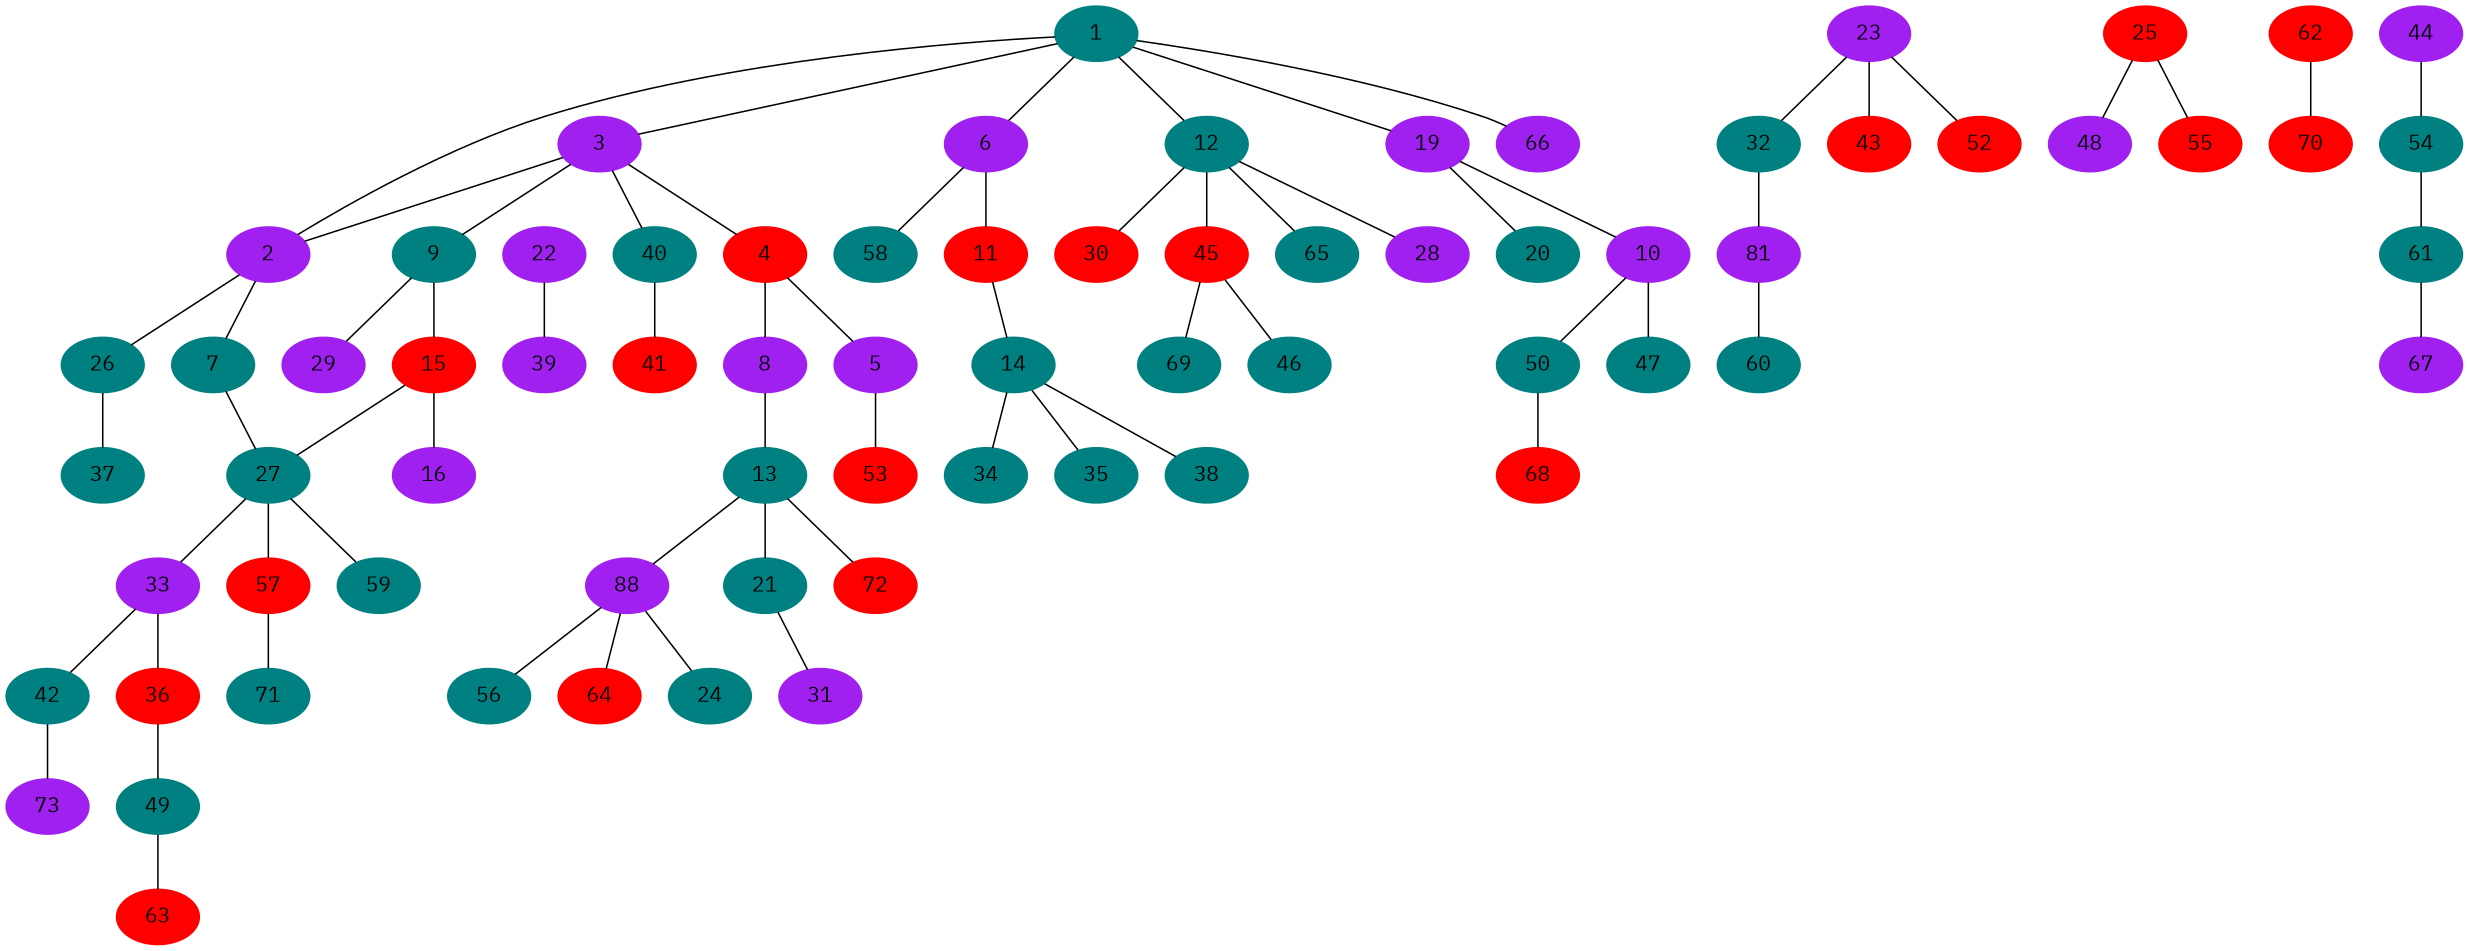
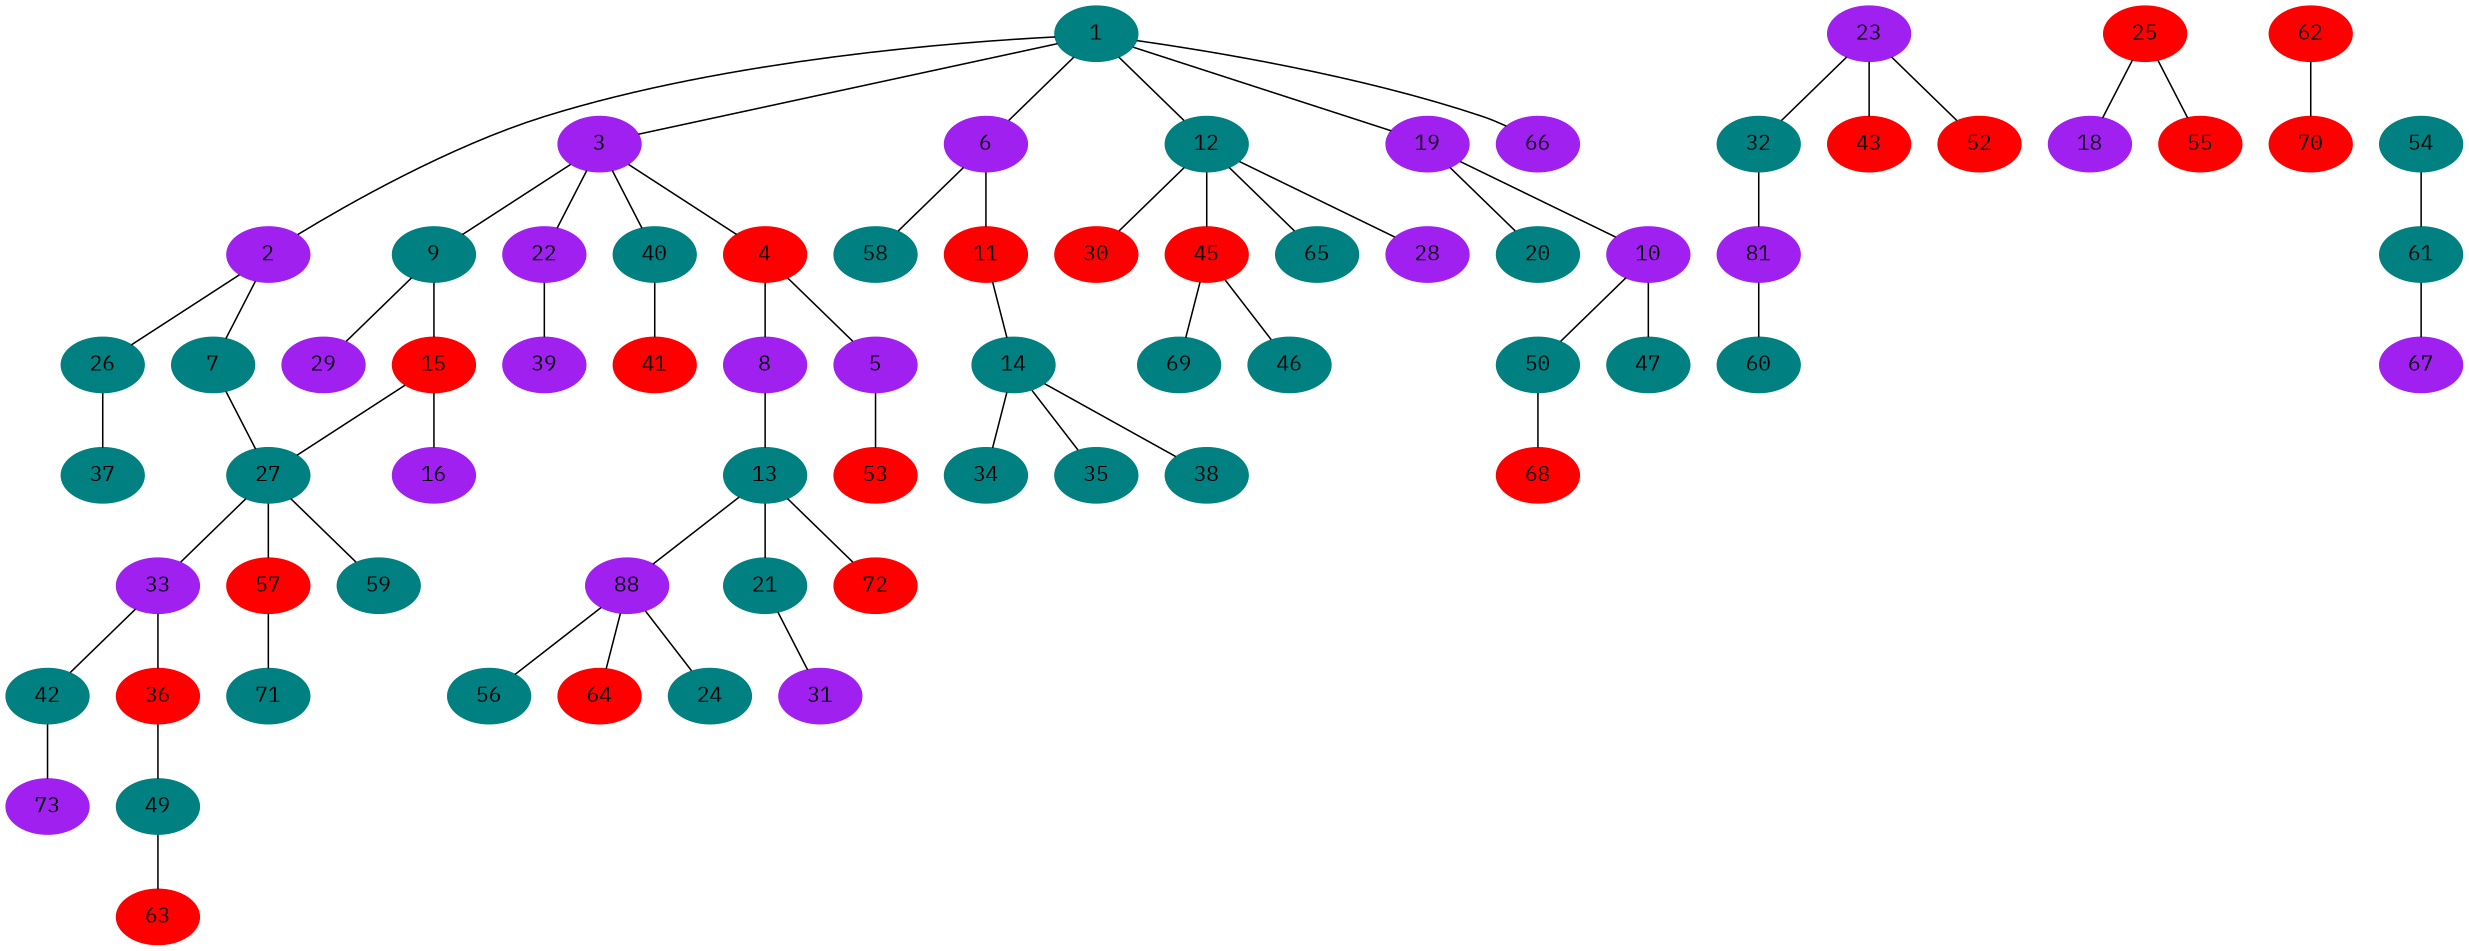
(2421, 34) -> none
(2090, 144) -> (2090, 144)
(434, 199) -> (572, 199)
